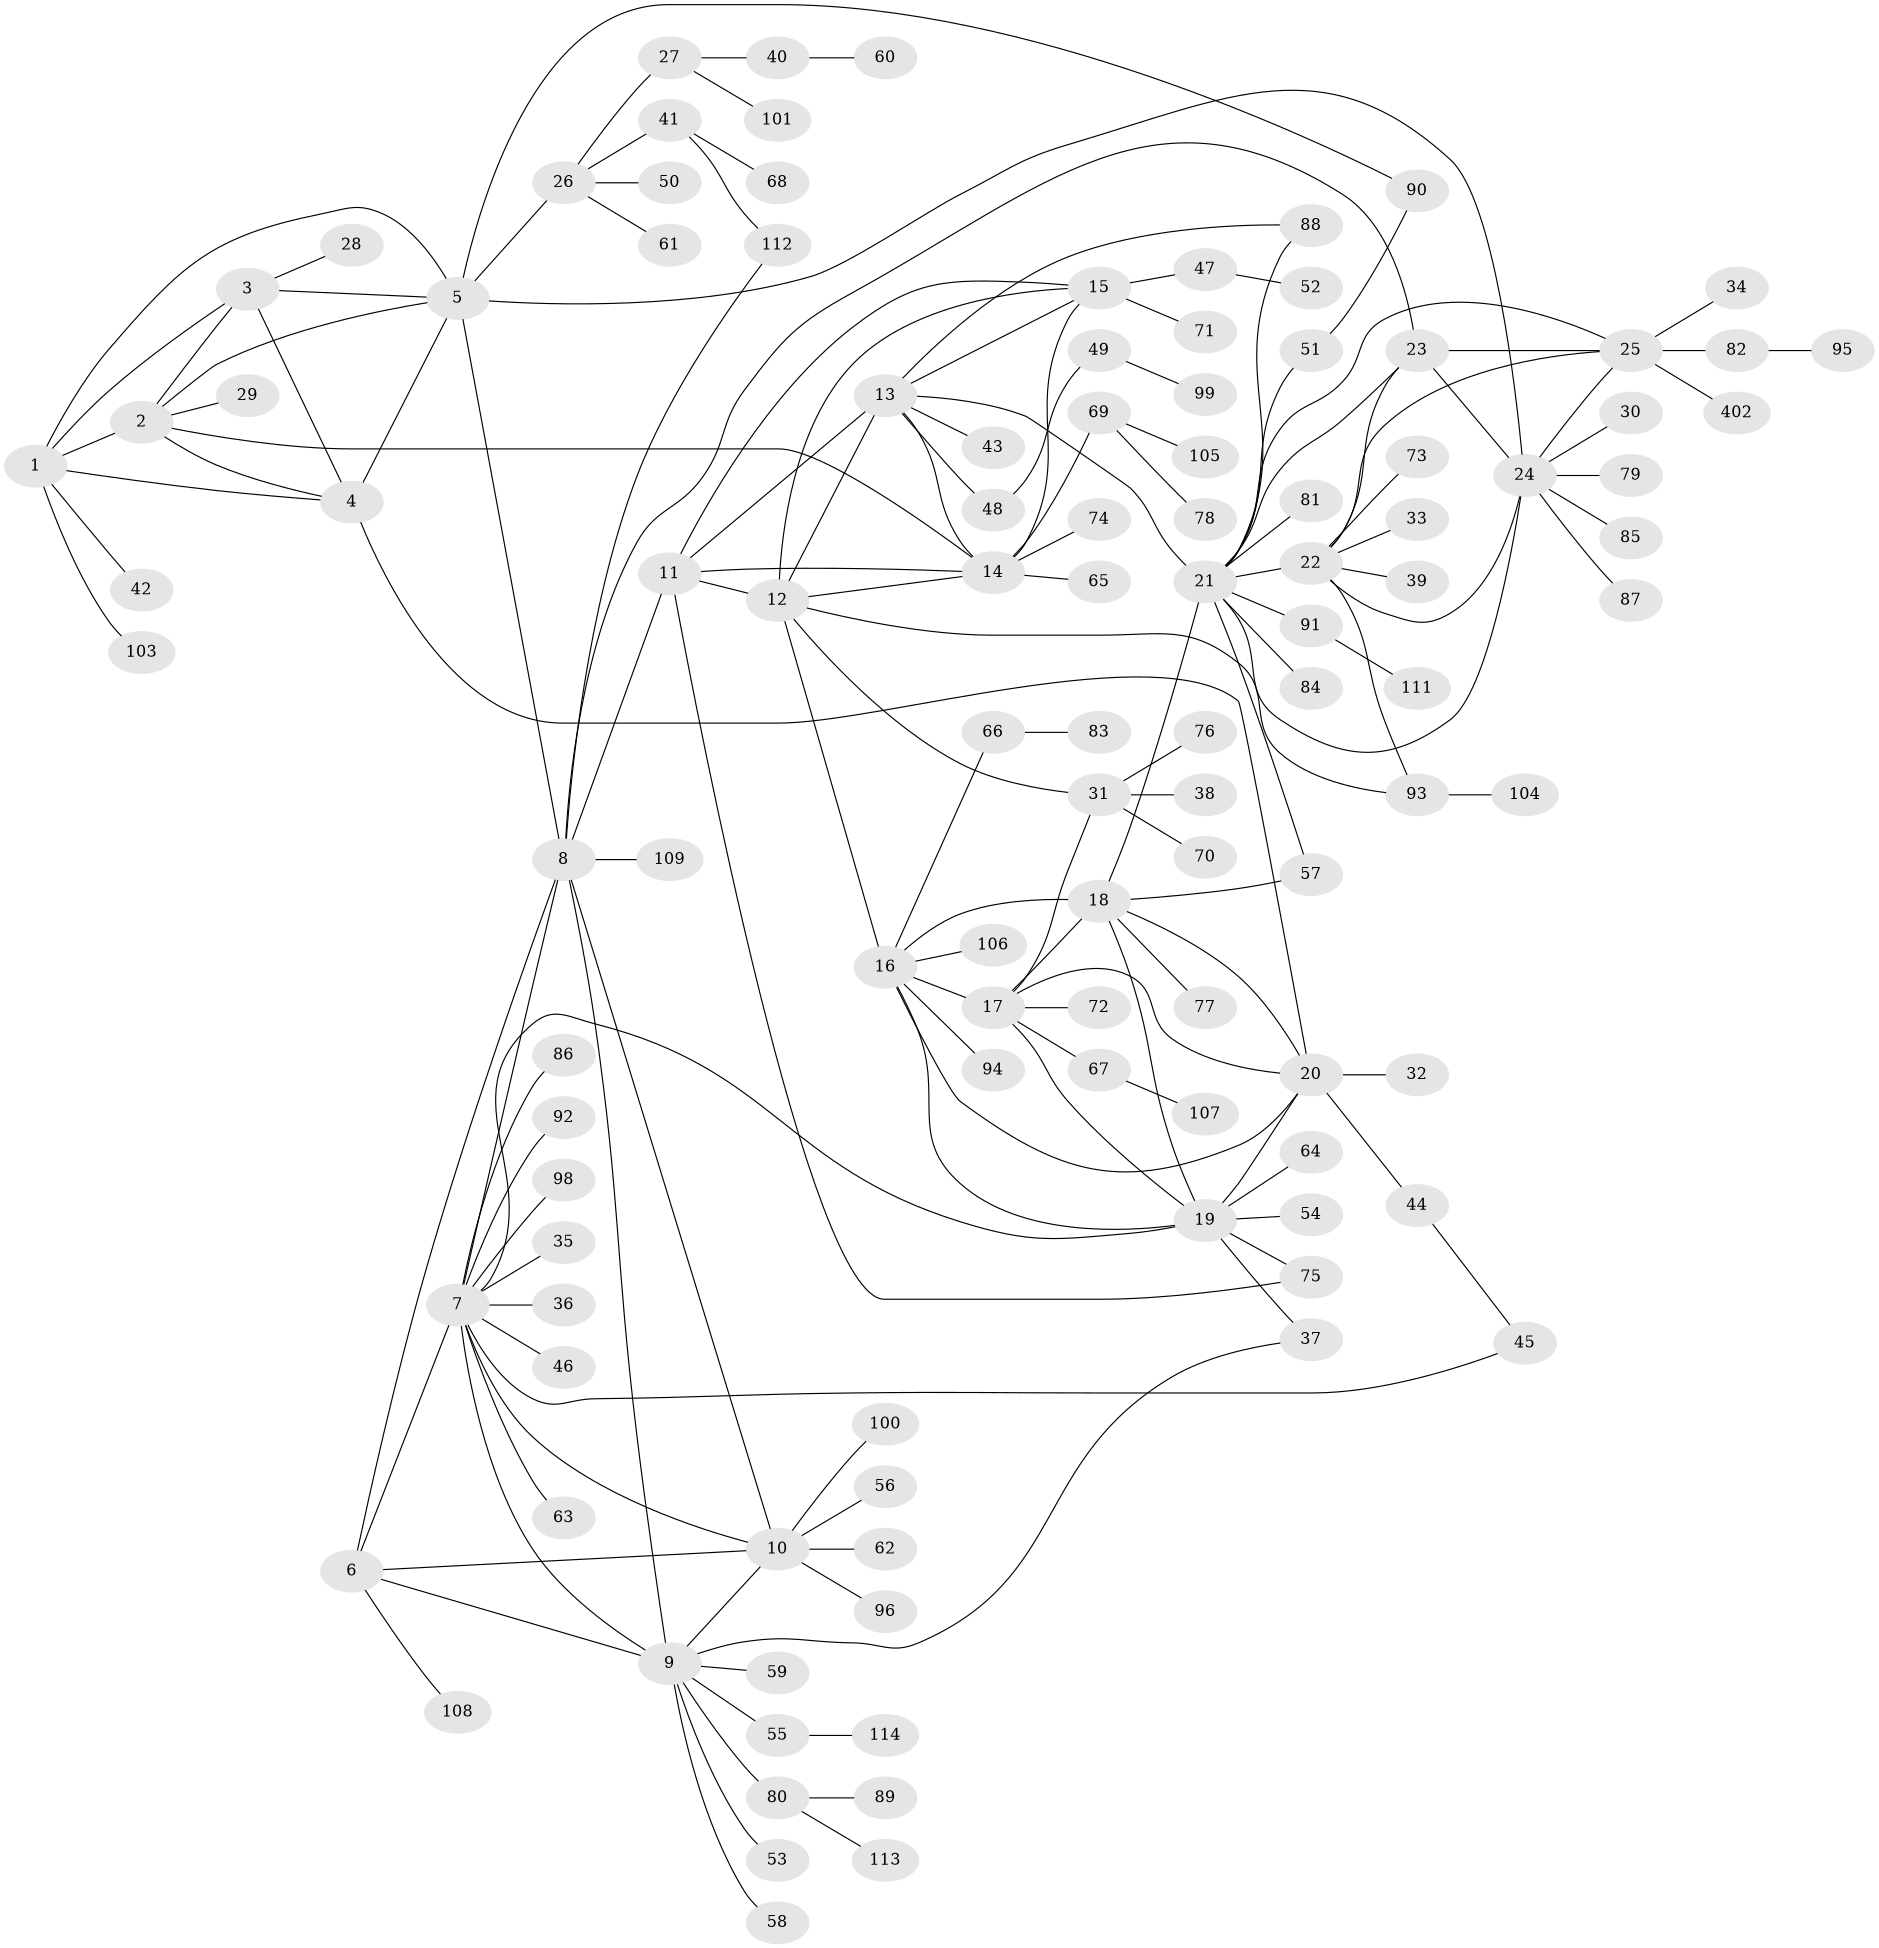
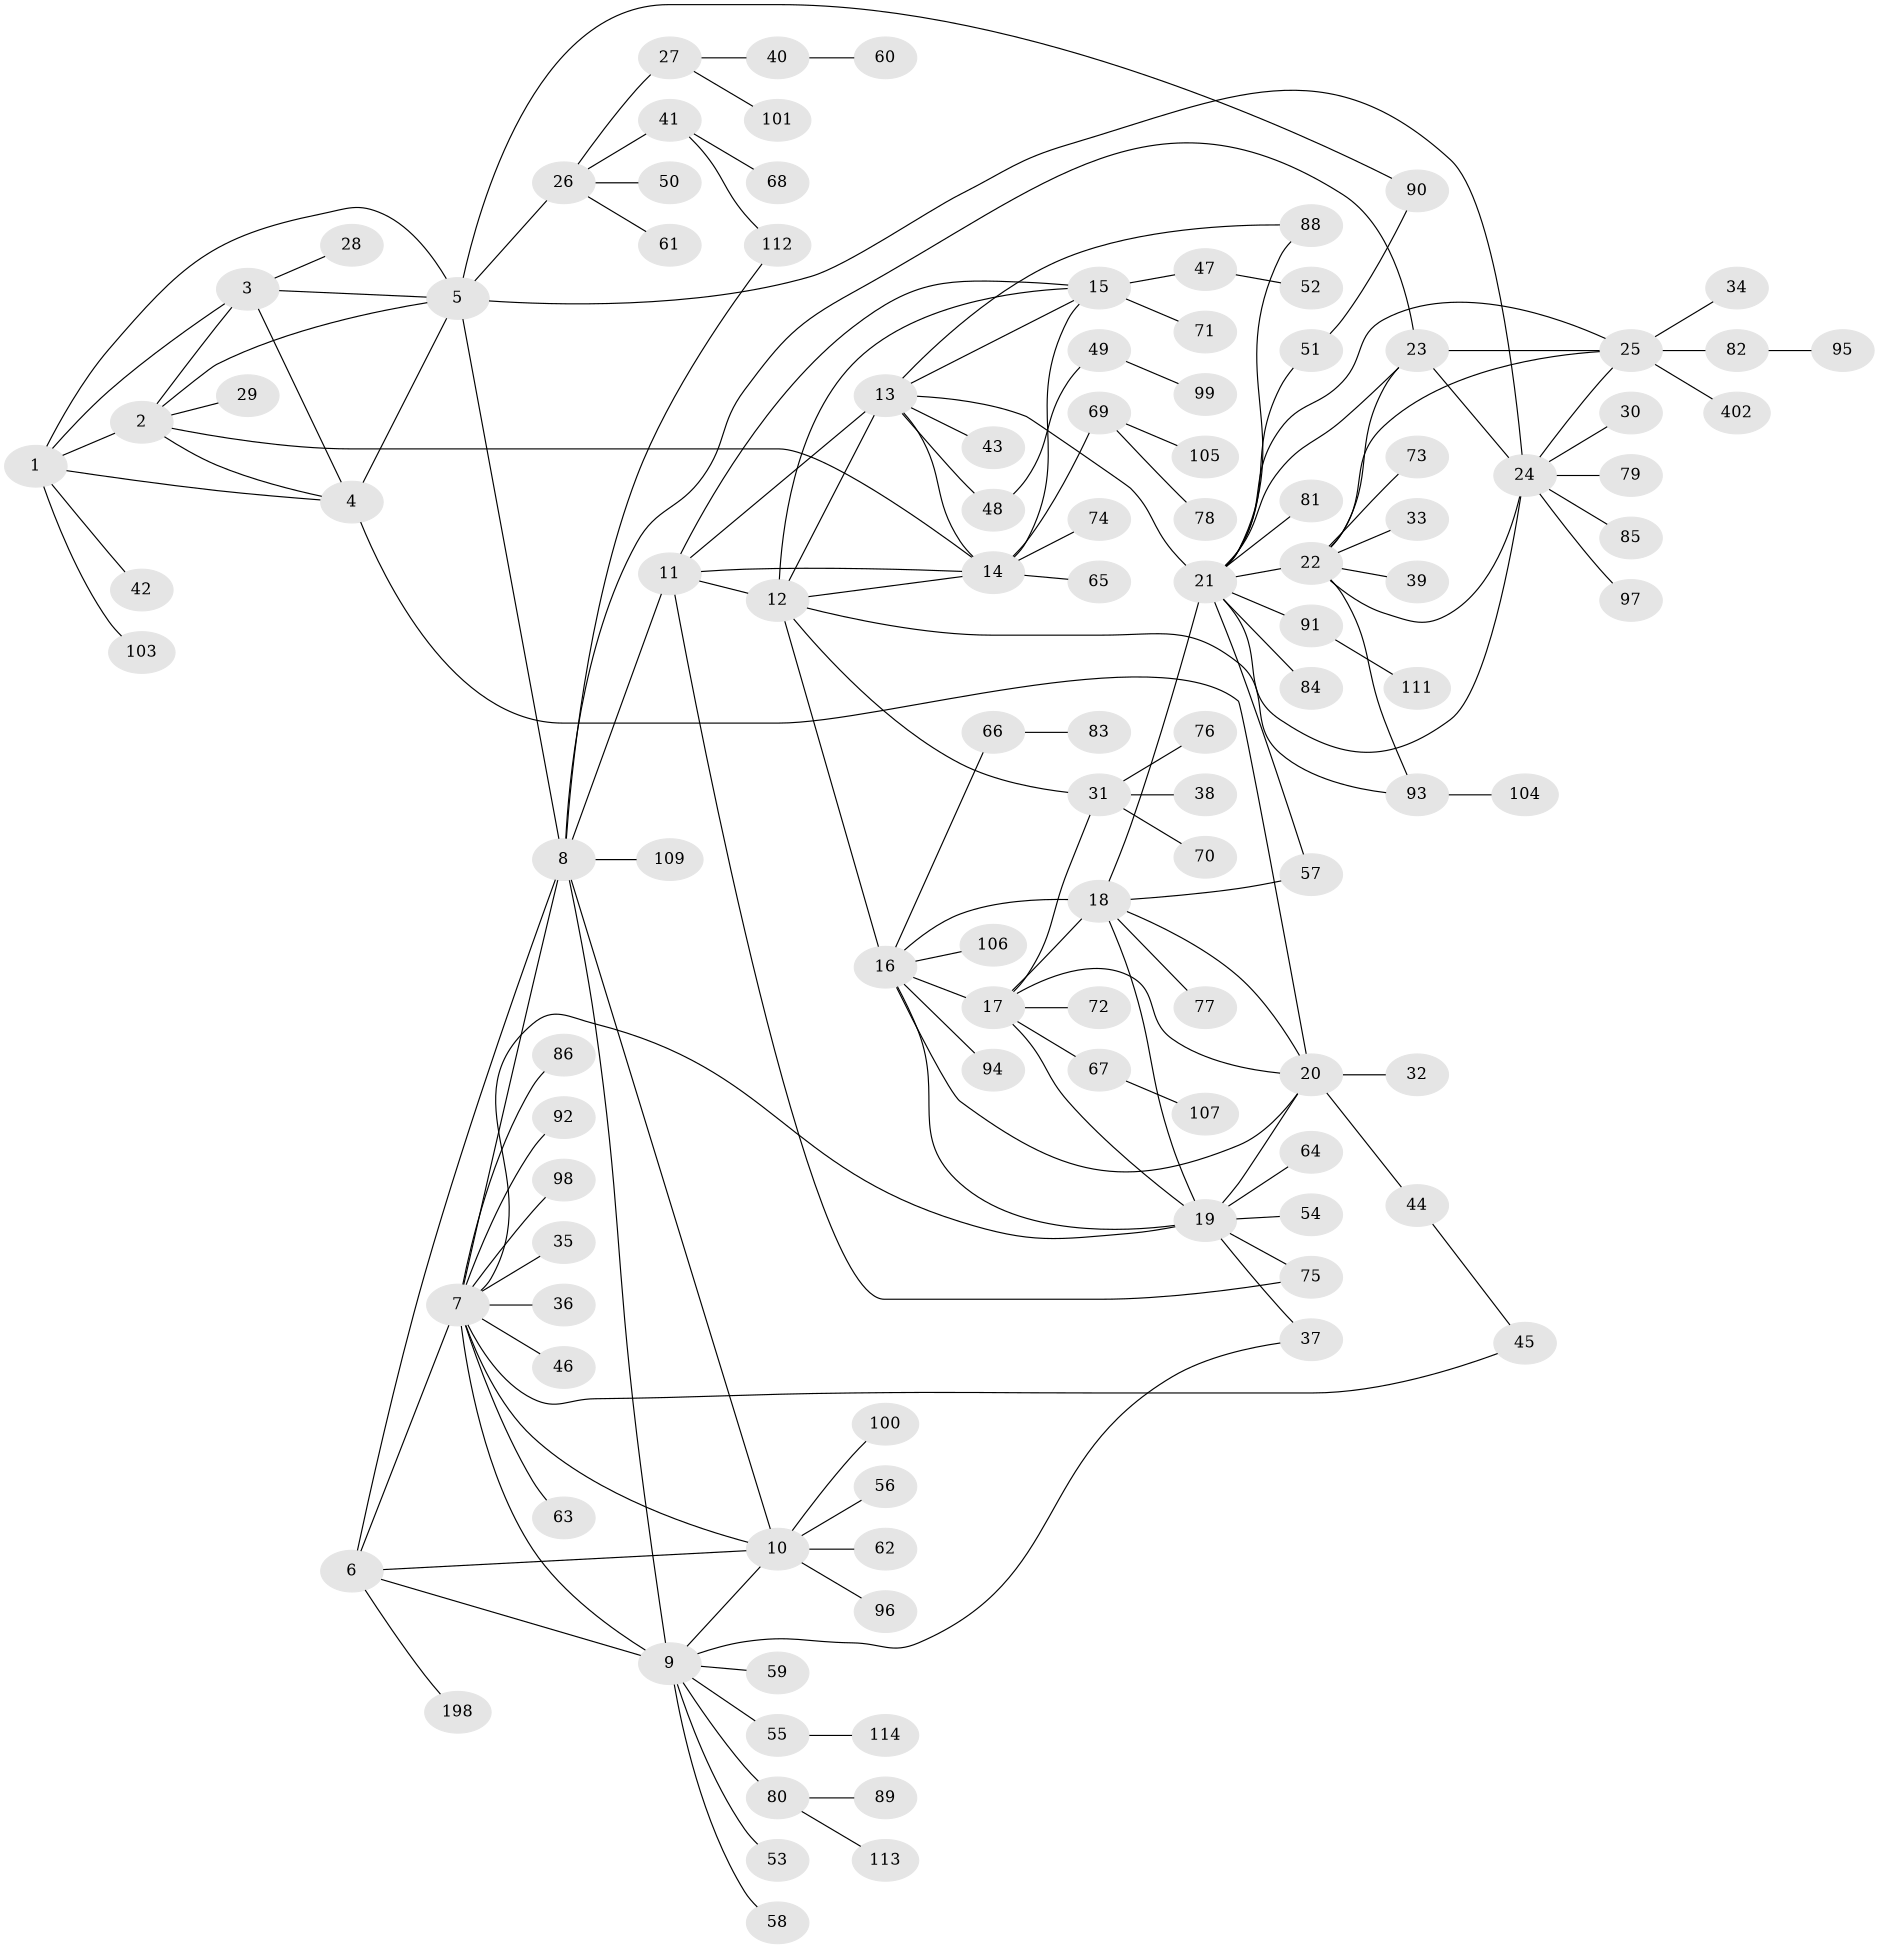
(1631, 600) -> (1631, 600)
(458, 1712) -> (458, 1712)
